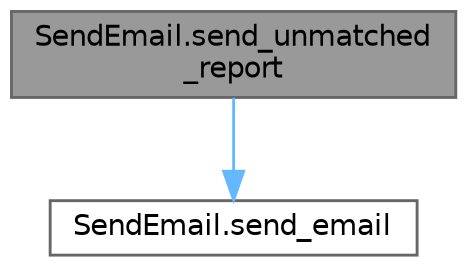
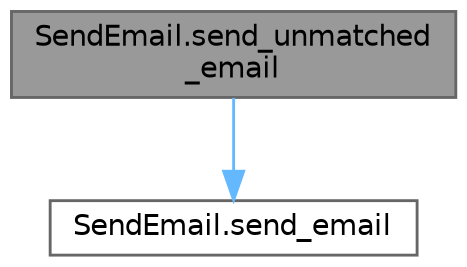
(234, 54) -> (234, 54)
